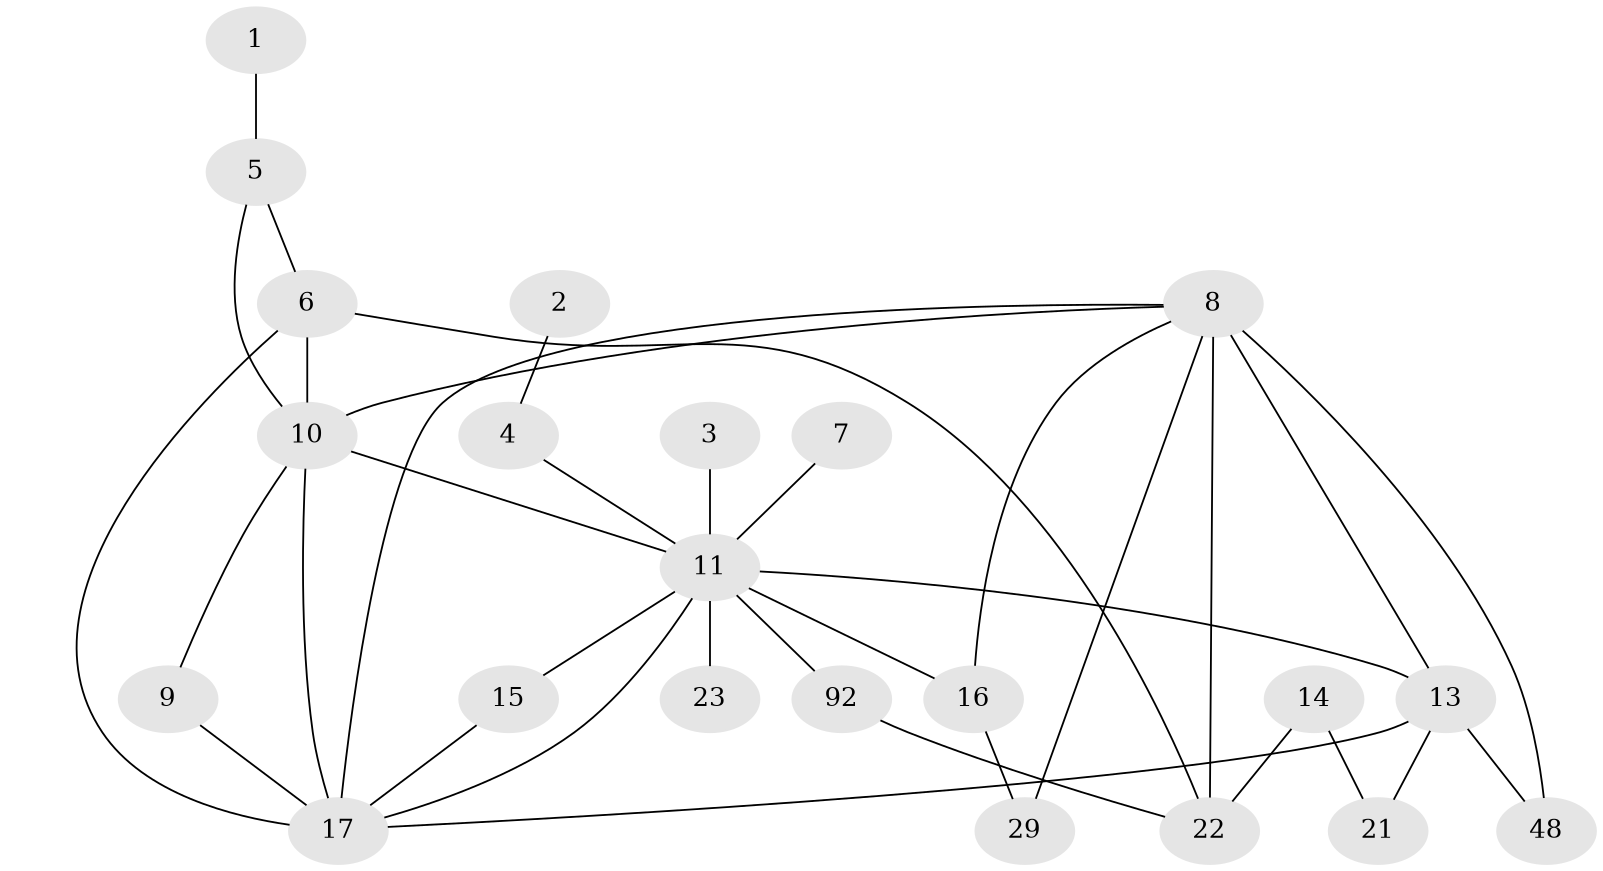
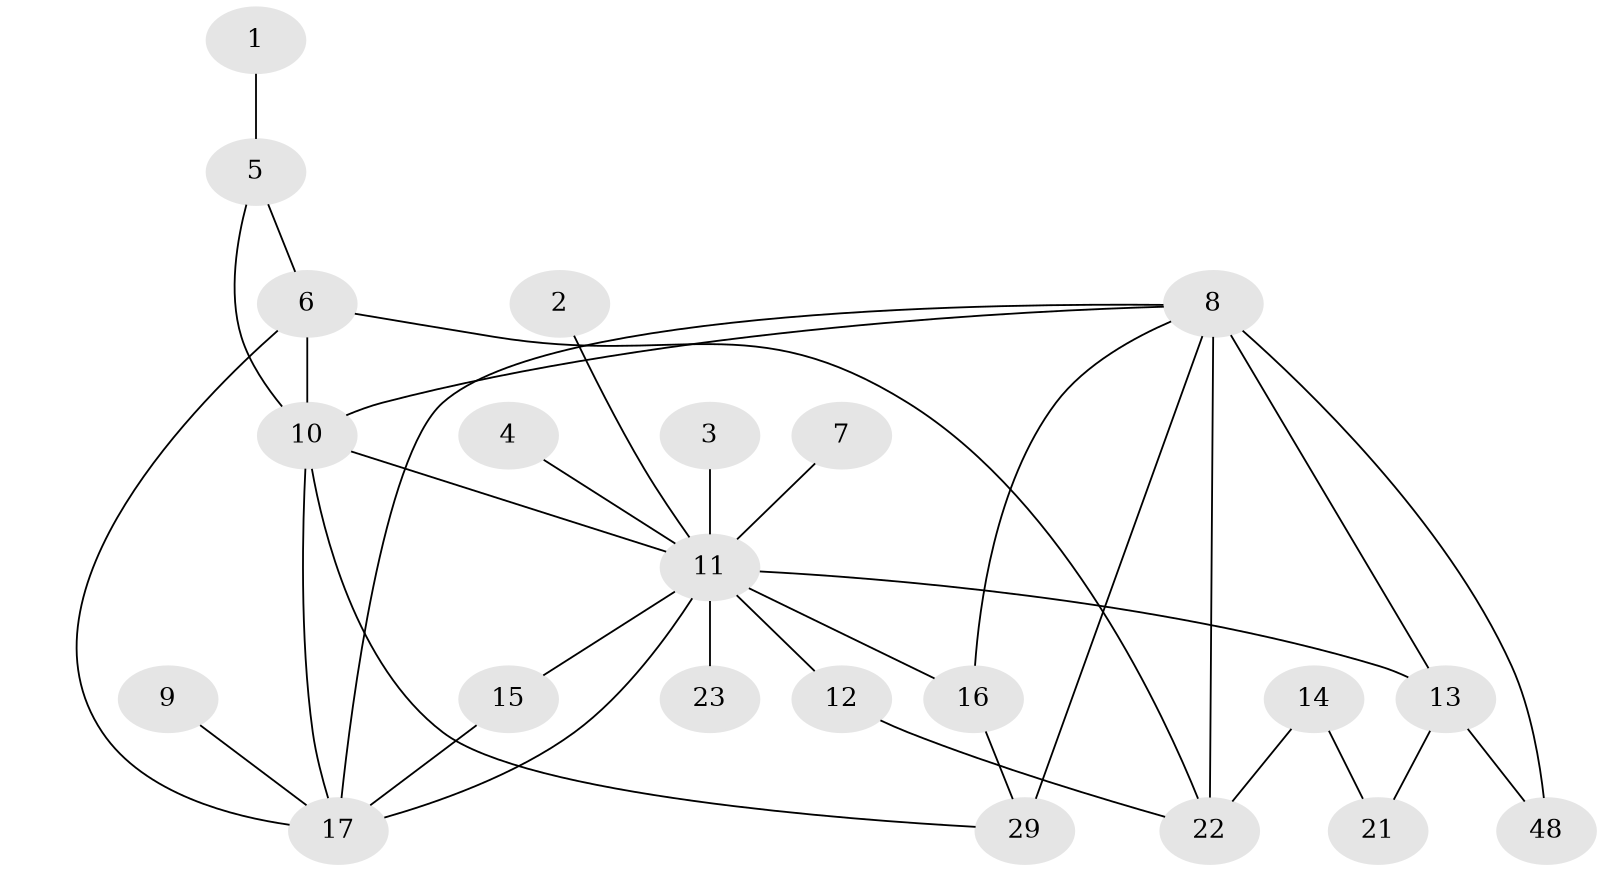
(529, 383) -> (627, 439)
(228, 564) -> (557, 776)
(842, 699) -> (842, 699)
(901, 794) -> none
